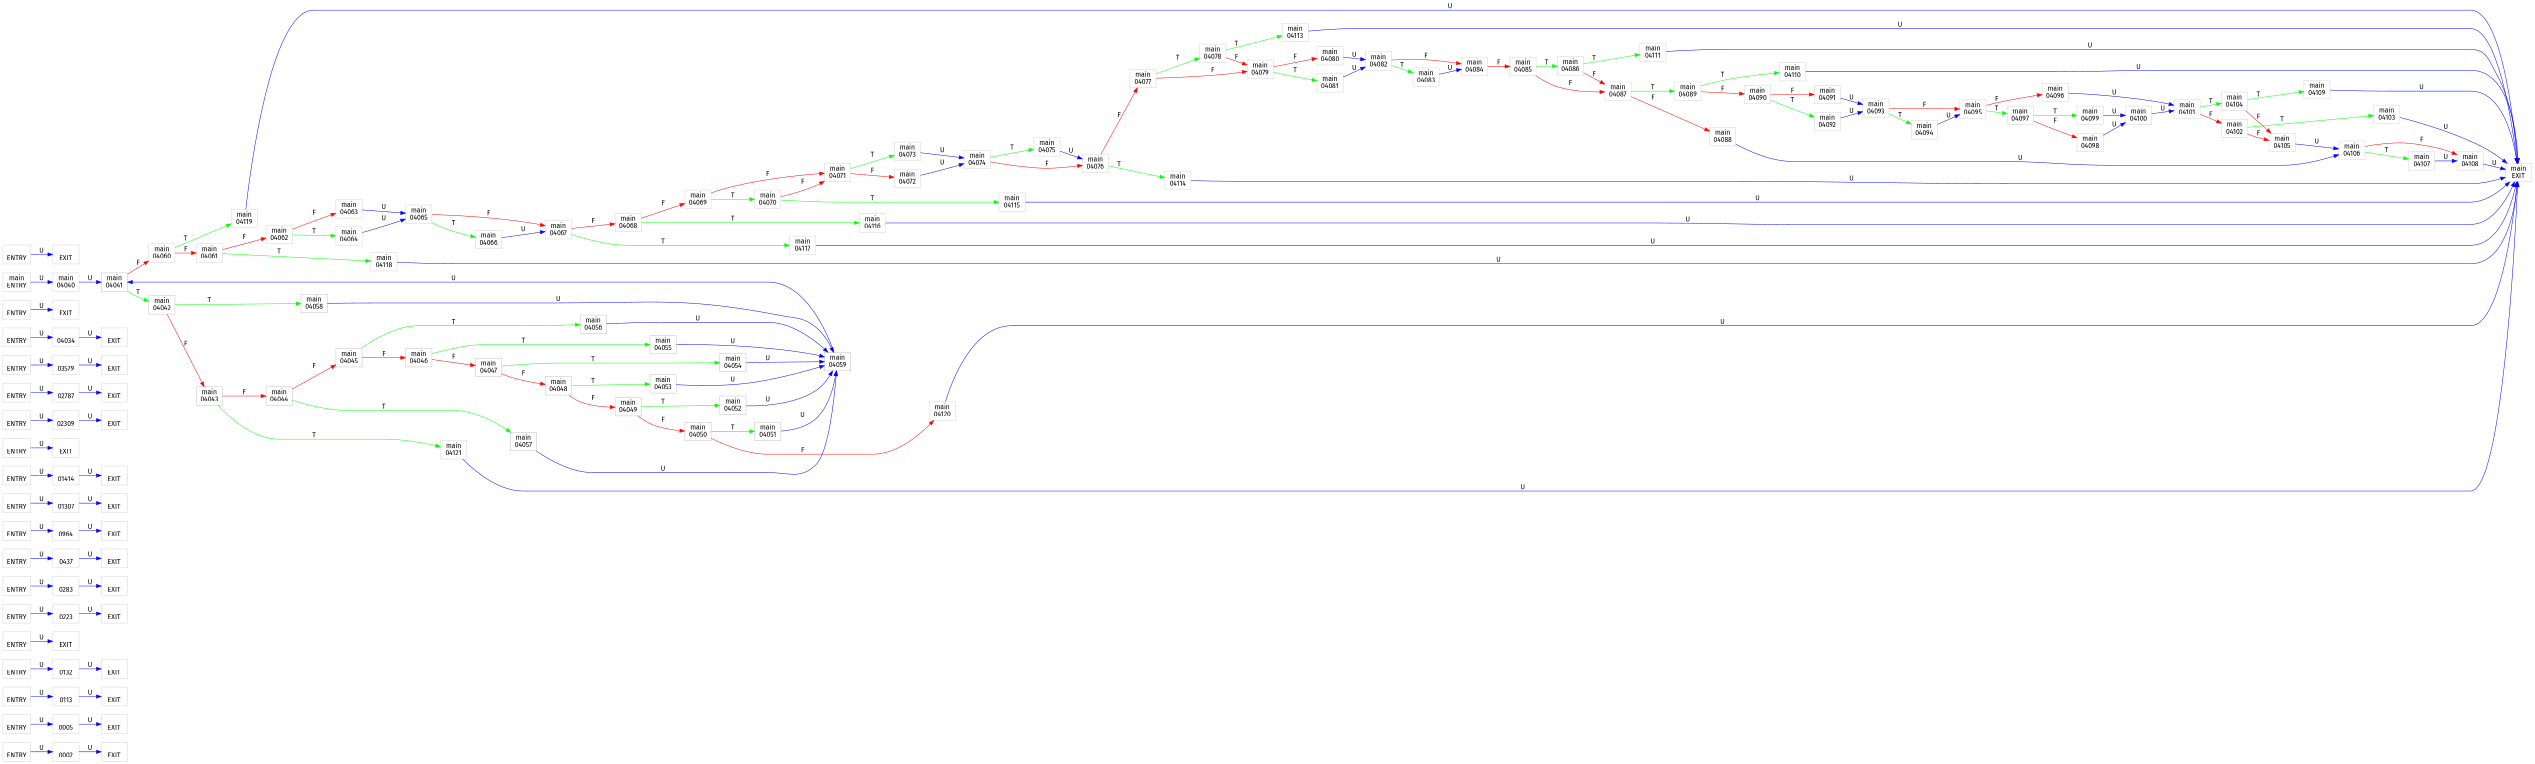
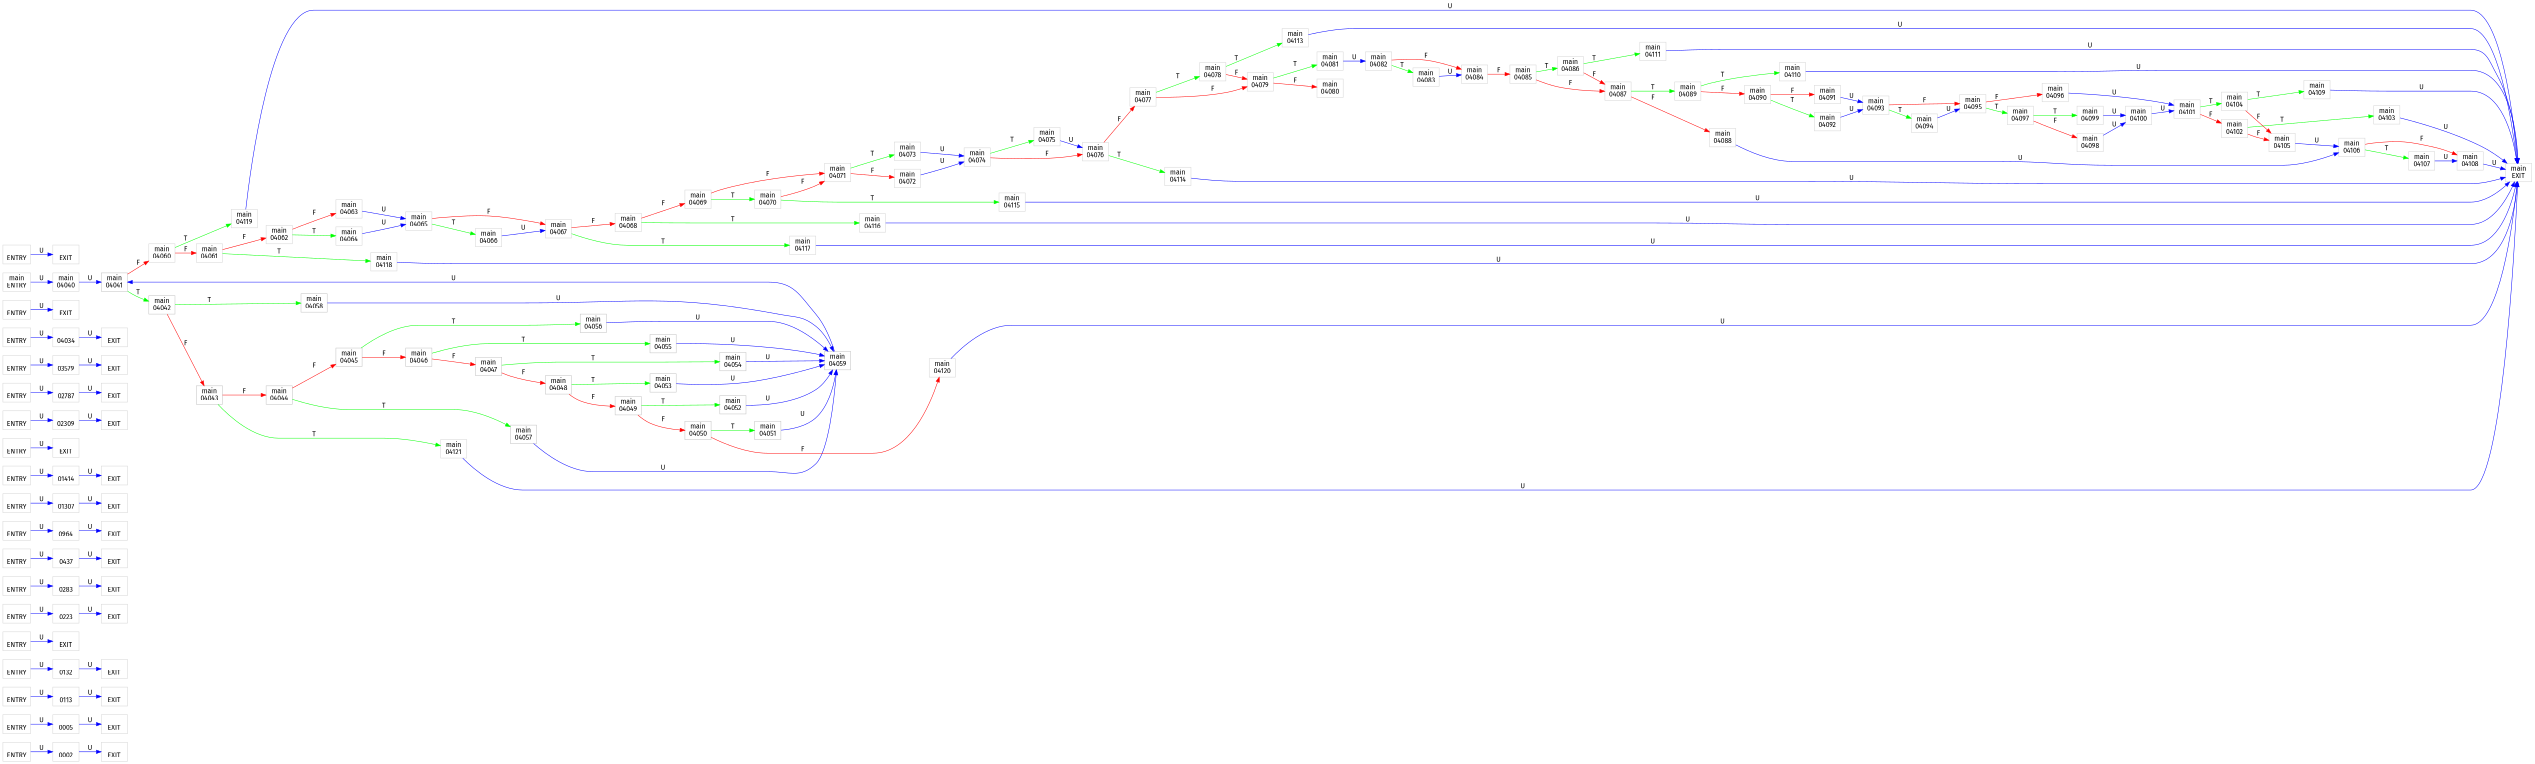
(1352, 58) -> none
